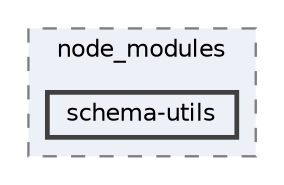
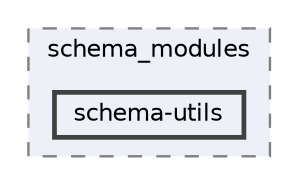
(142, 51) -> (149, 51)
